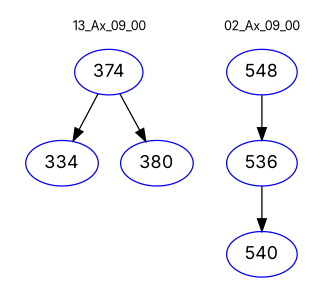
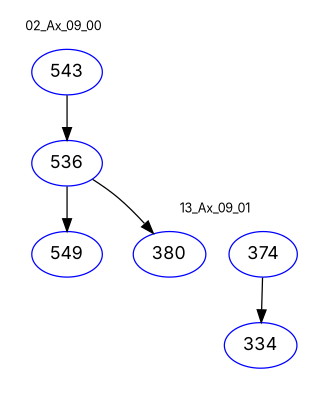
(109, 27) -> (215, 209)
(262, 72) -> (67, 72)
(130, 112) -> (131, 210)
(262, 254) -> (67, 254)
